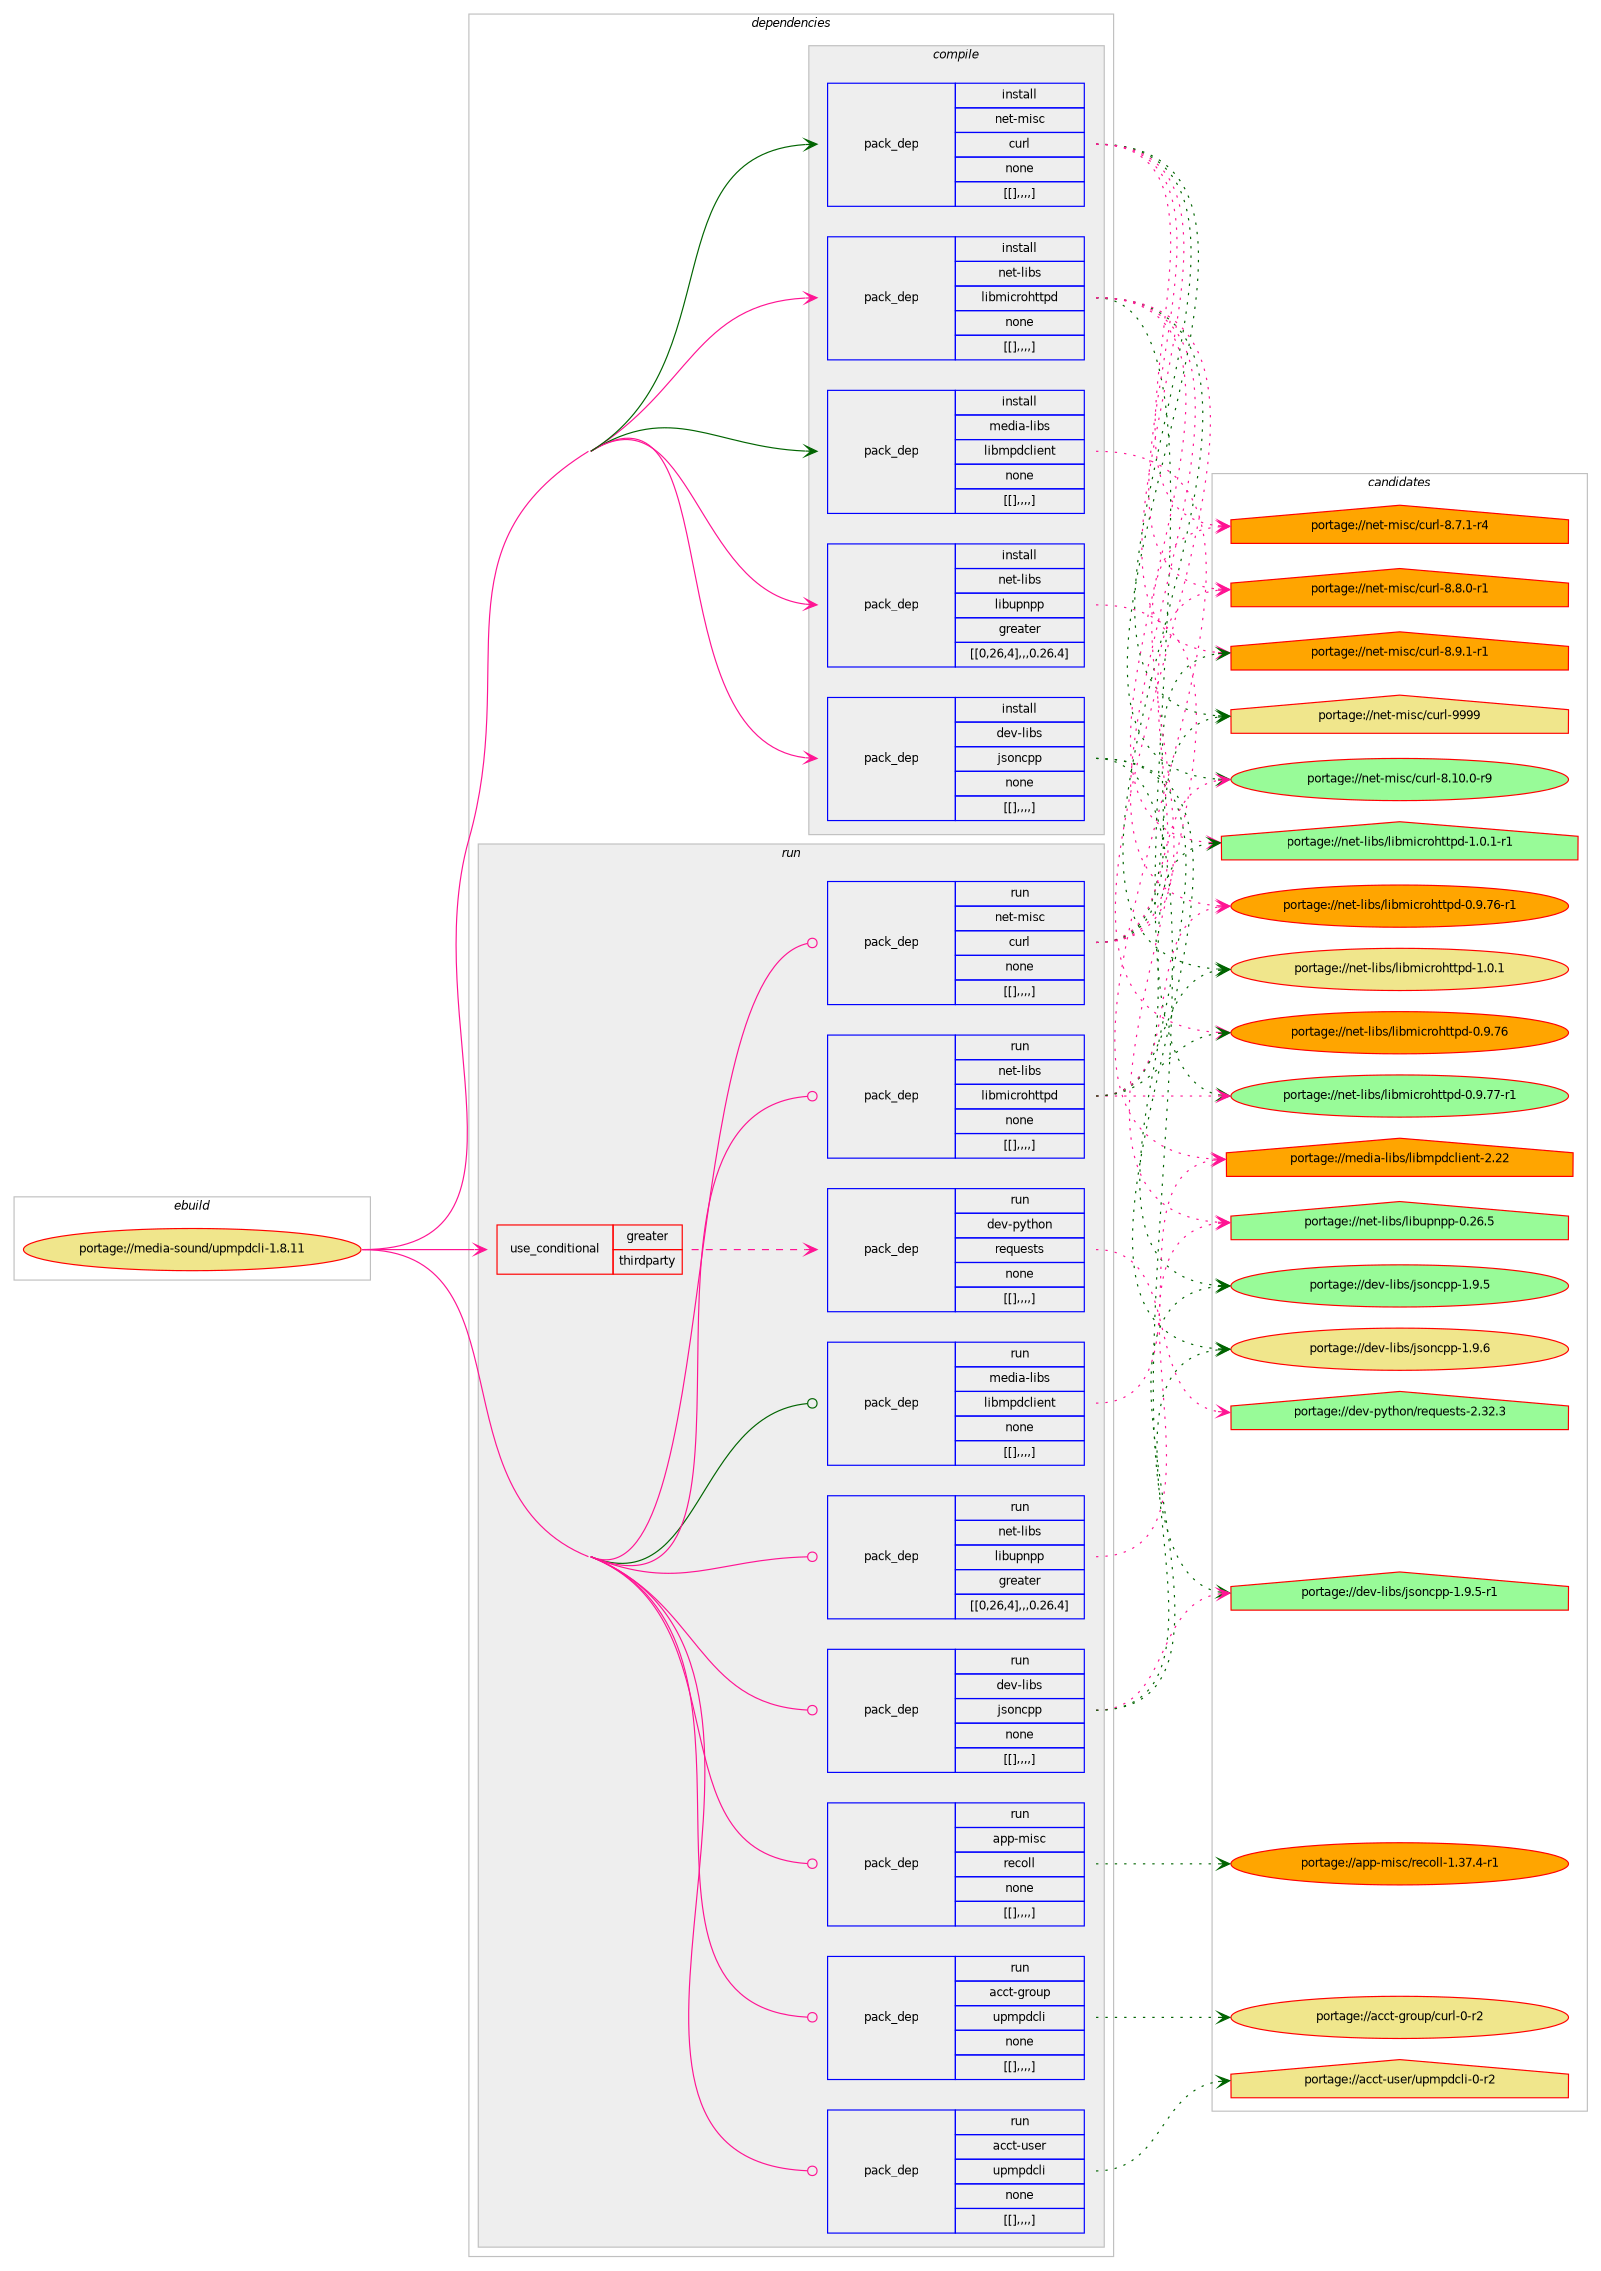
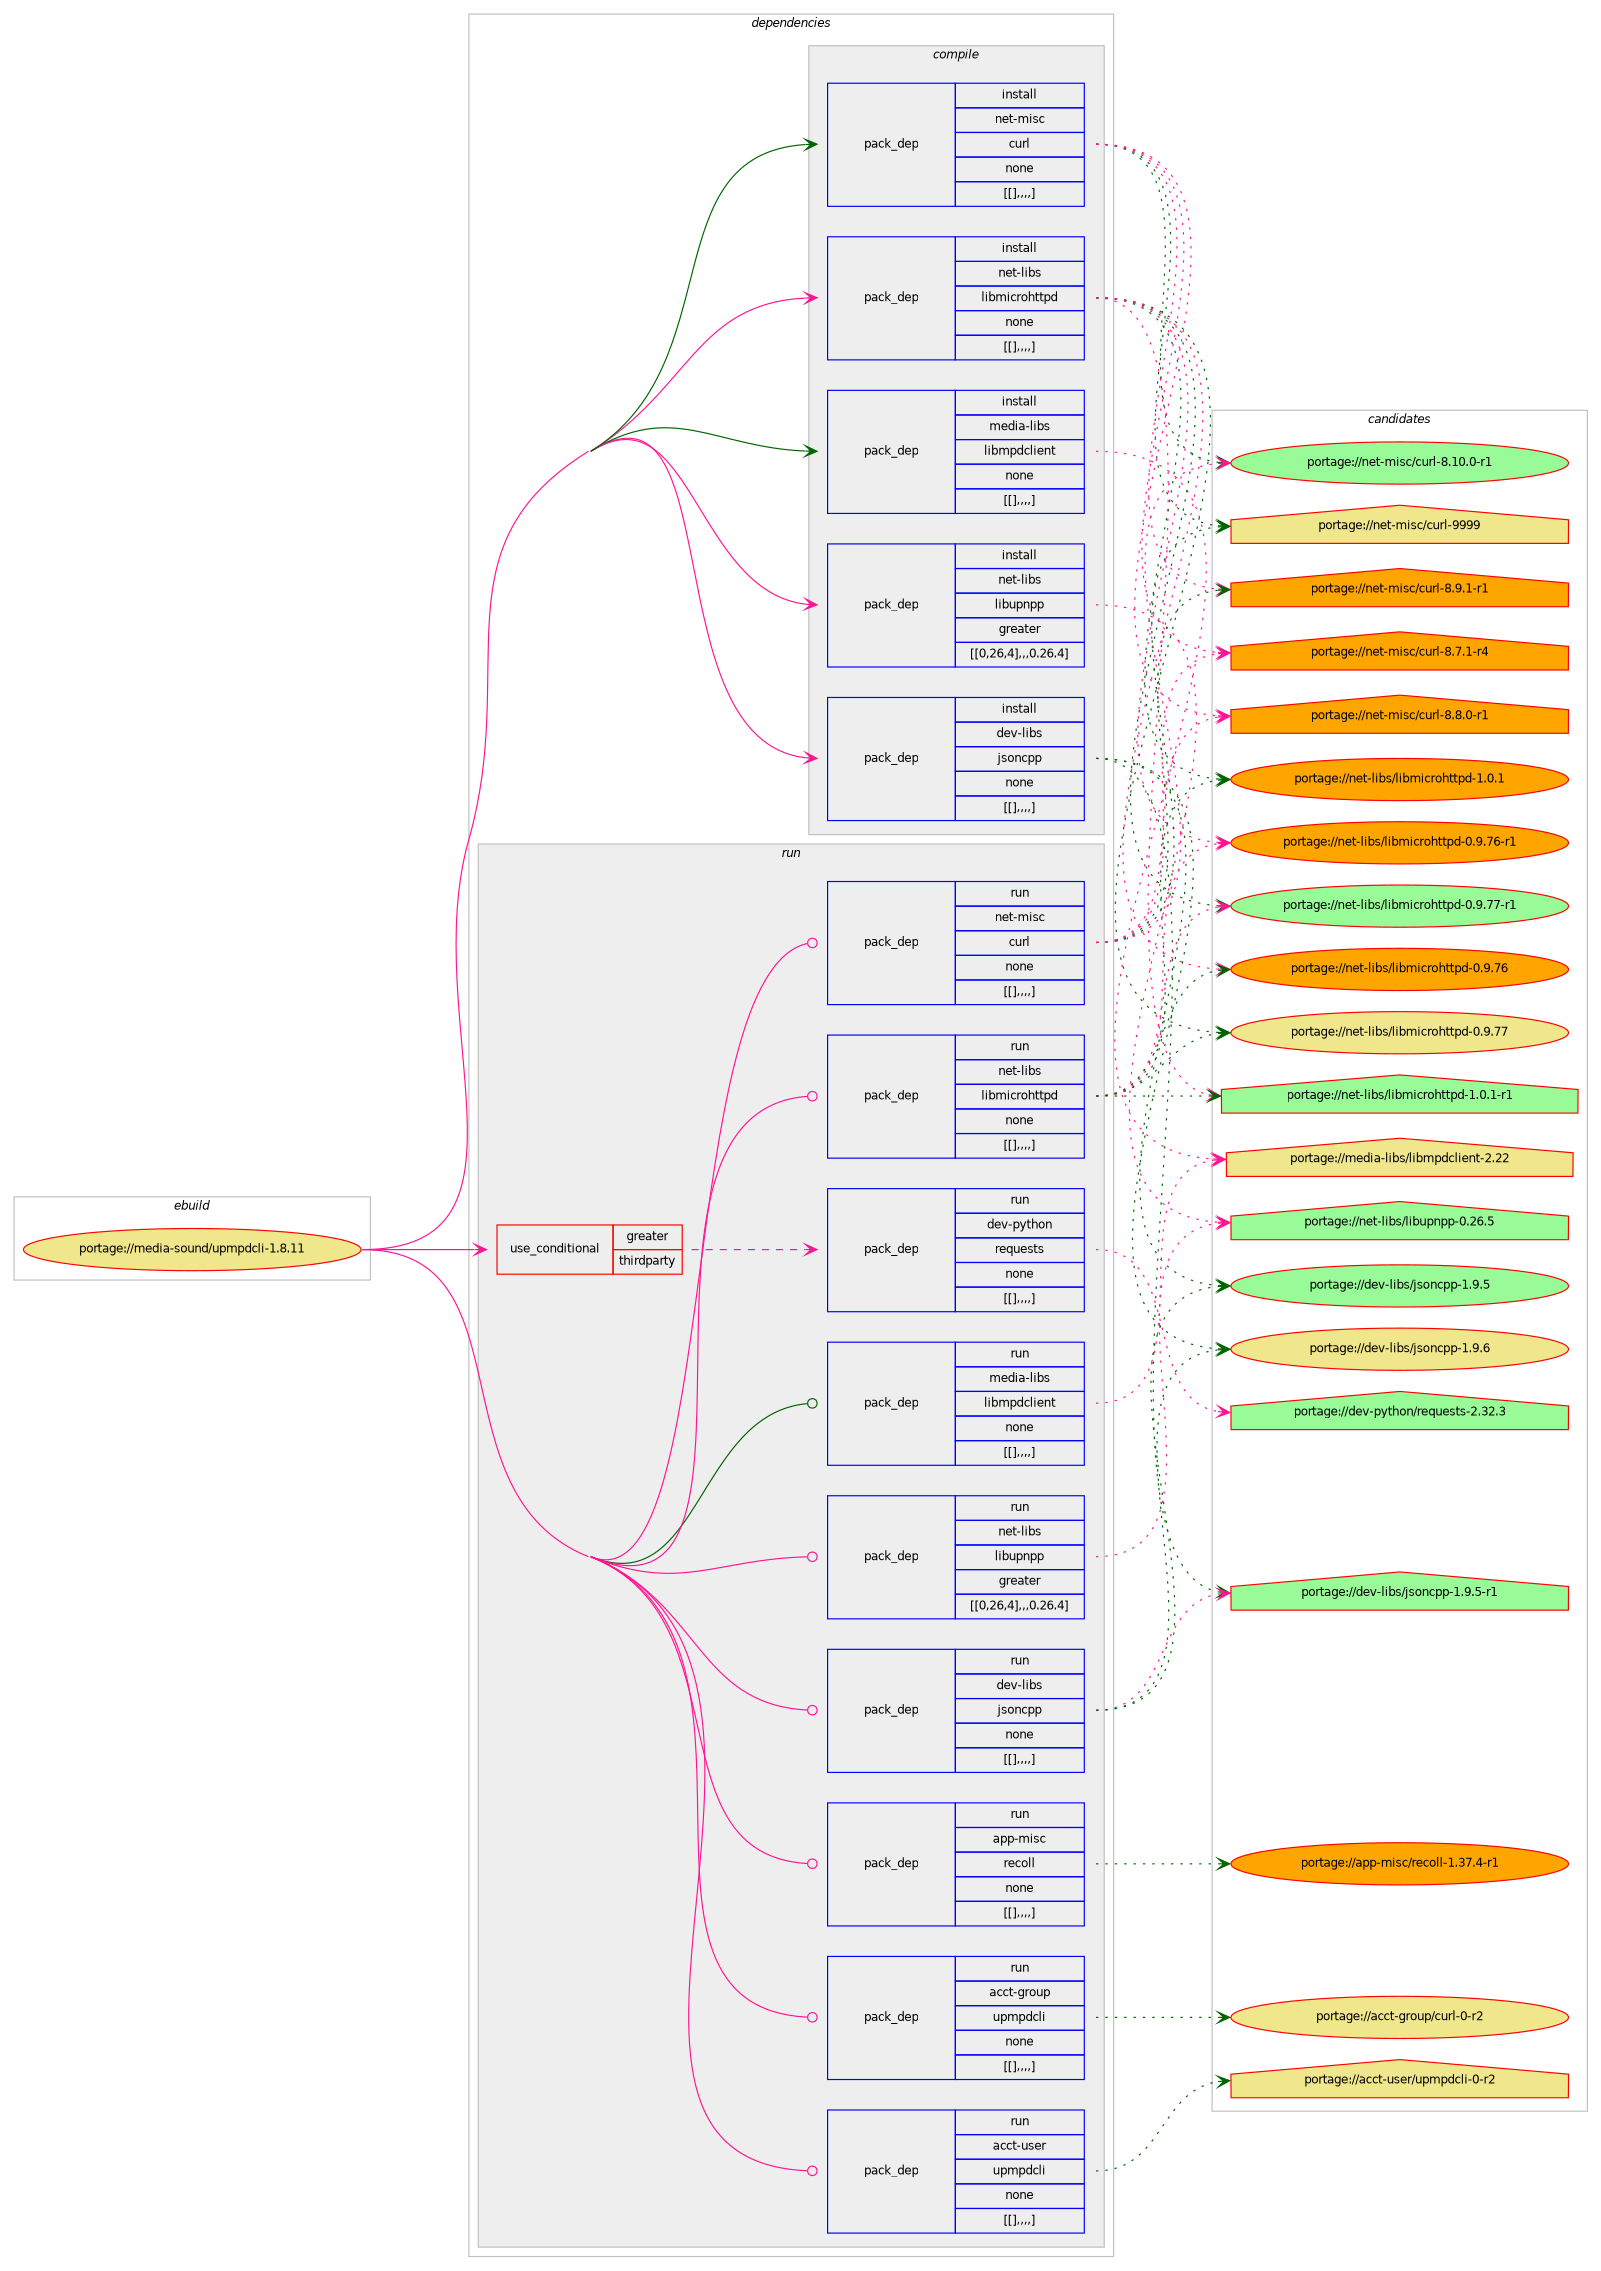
(1400, 780) -> (1400, 463)
(1400, 969) -> (1400, 780)
none -> (1400, 1033)
(1400, 1159) -> (1400, 1159)
